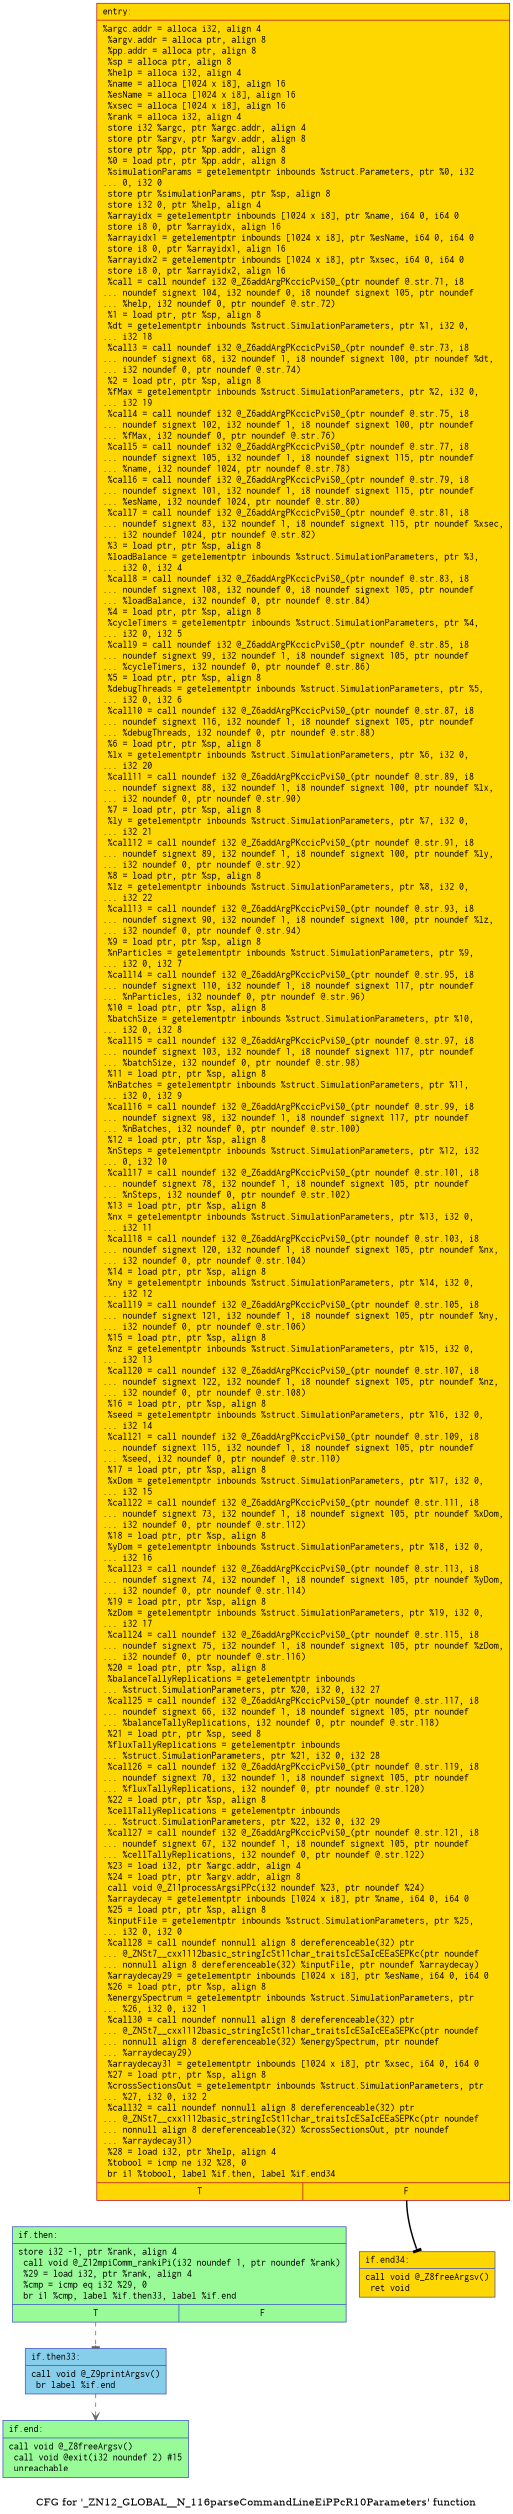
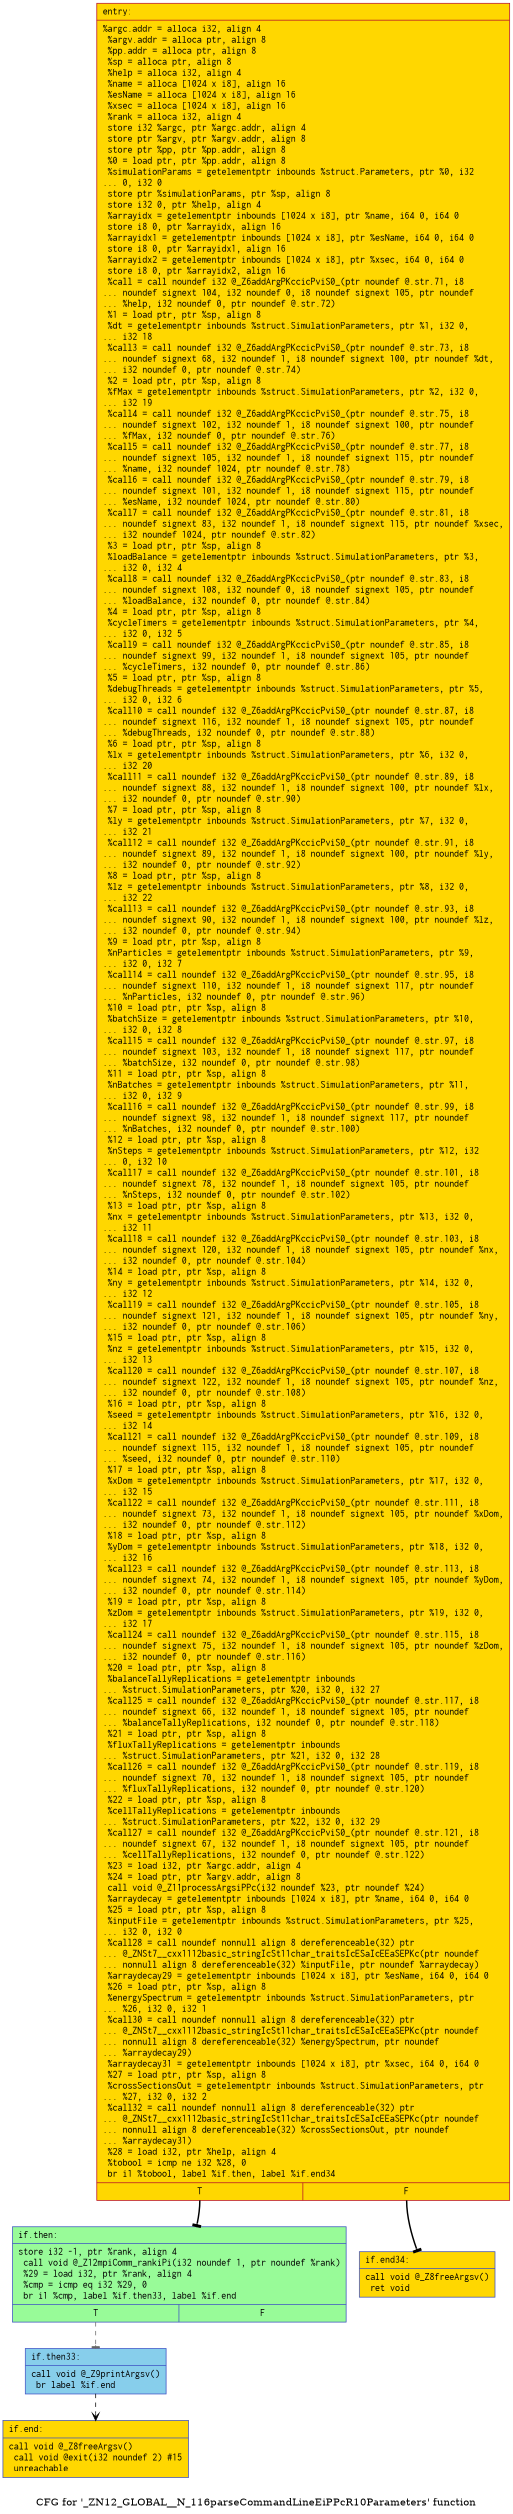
(182, 1734) -> (184, 1734)
none -> (199, 2212)
(96, 2403) -> (96, 2403)
(96, 2449) -> (96, 2449)
